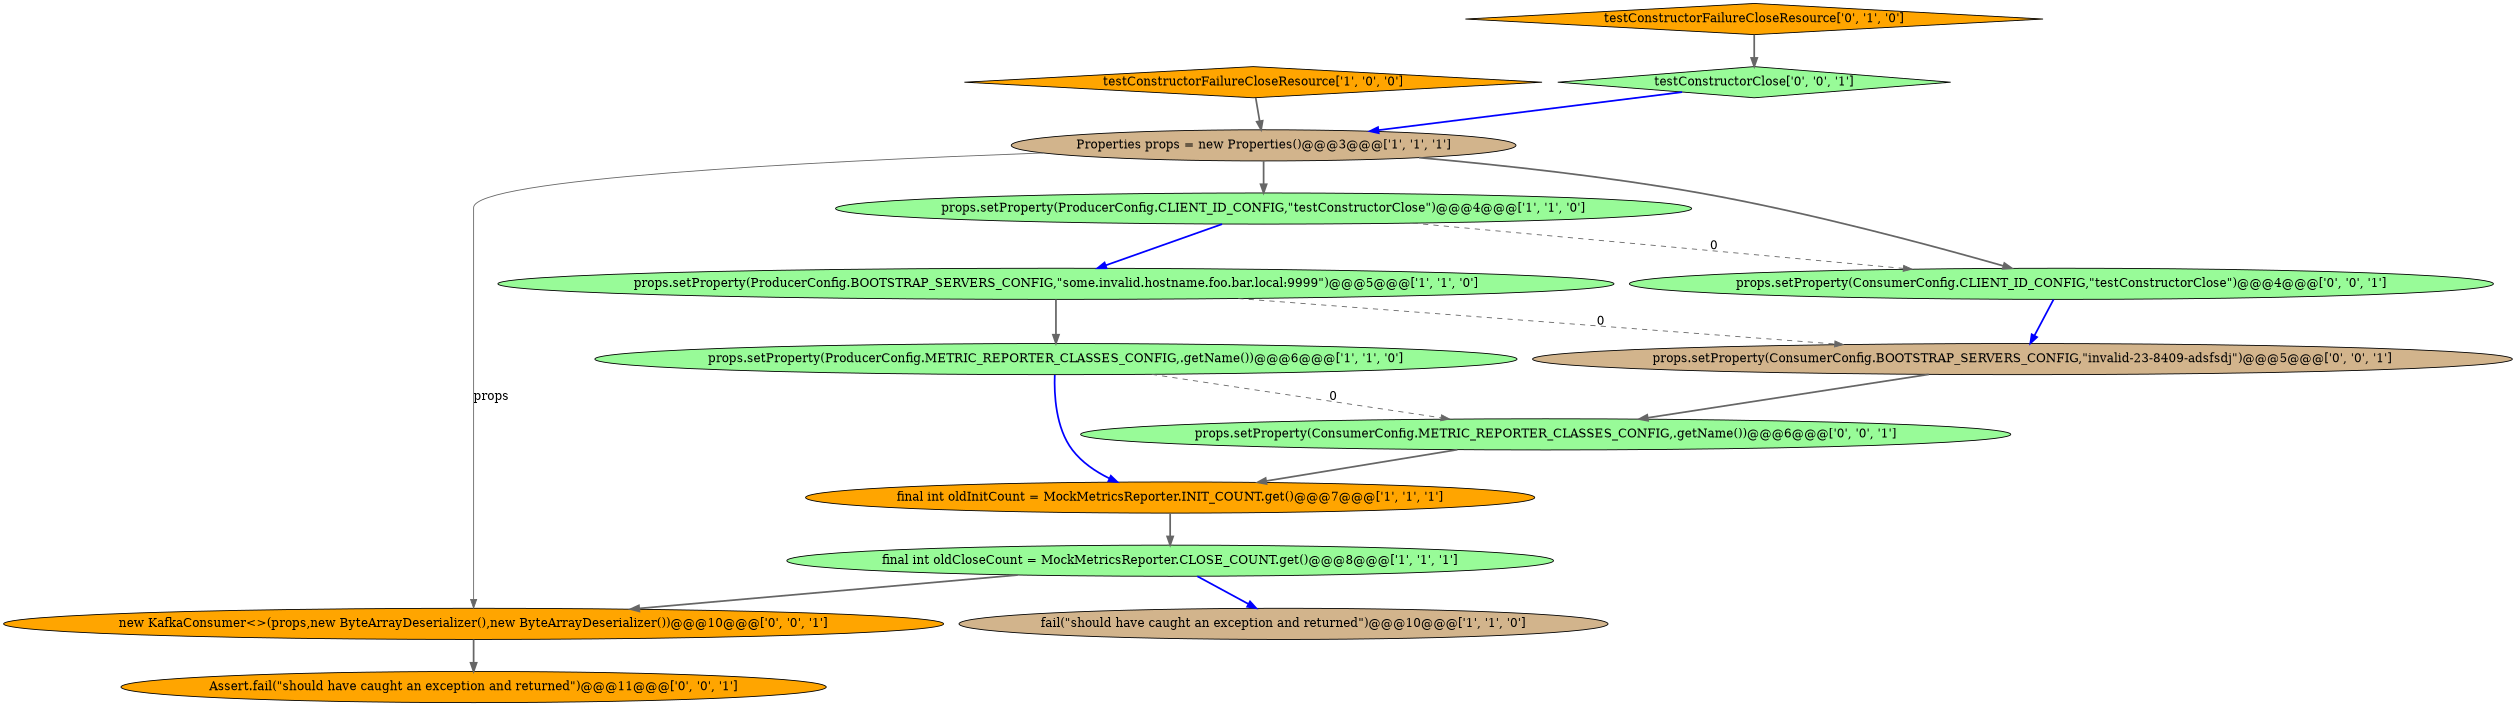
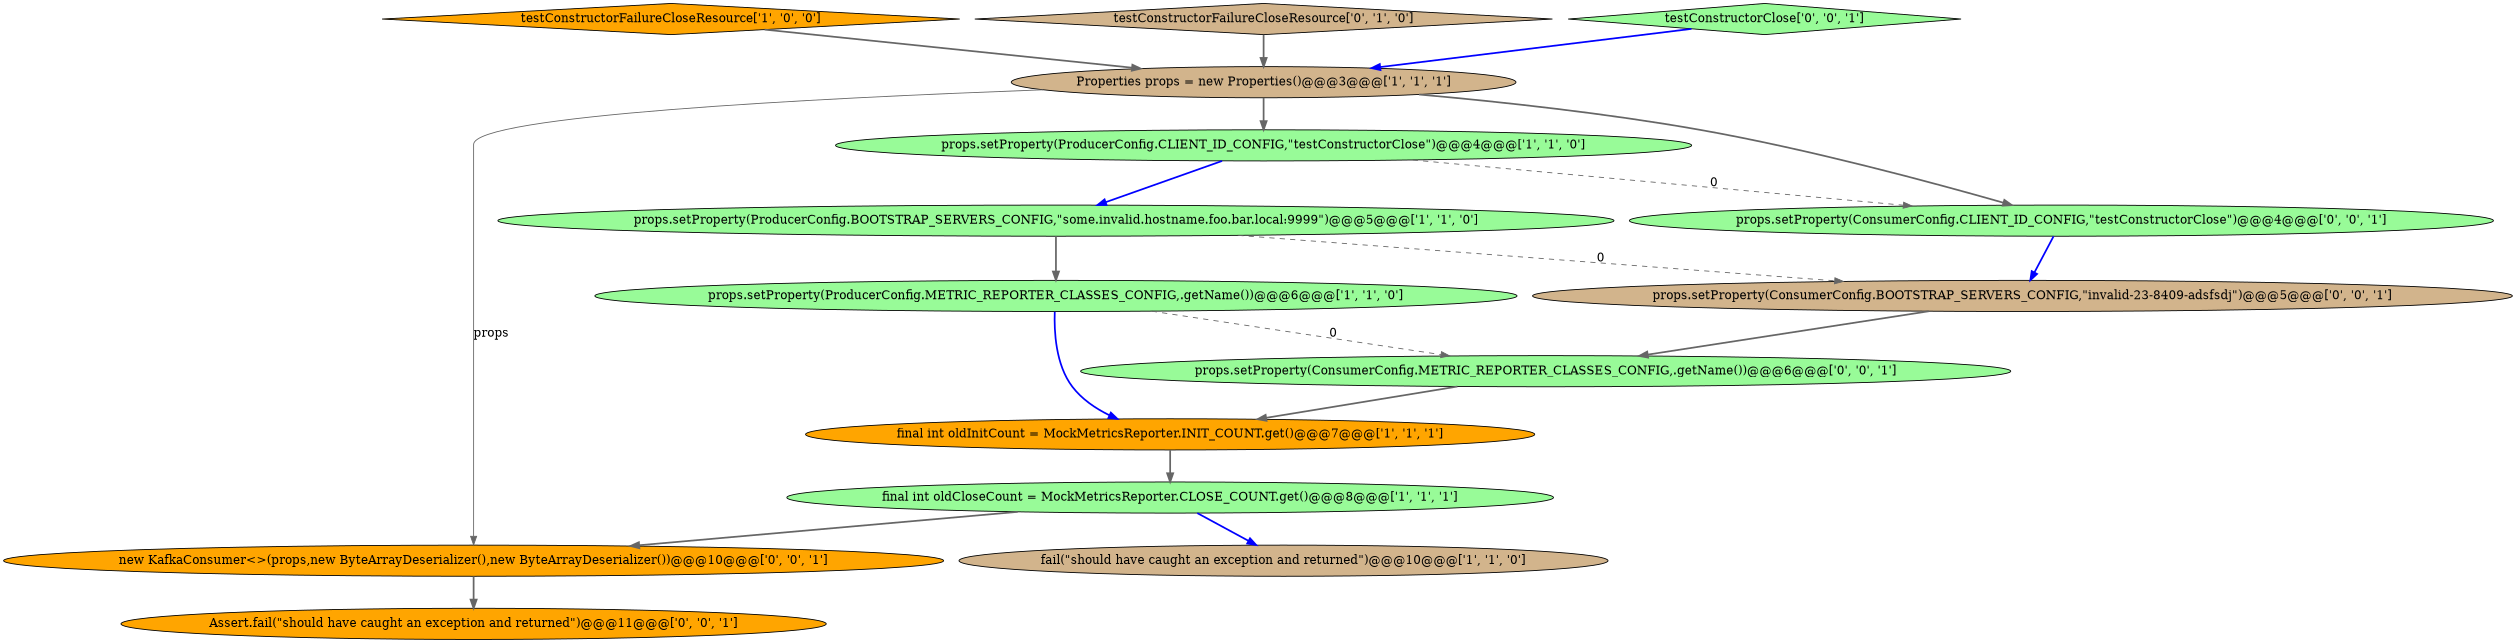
(1754, 19) -> (1264, 19)
(1754, 46) -> (1264, 46)
